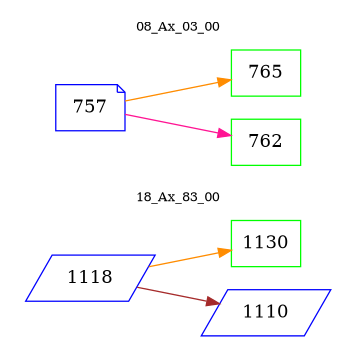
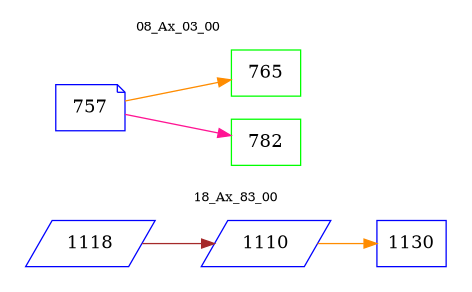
(266, 142) -> (266, 142)
(266, 244) -> (412, 244)
(184, 260) -> (341, 244)
